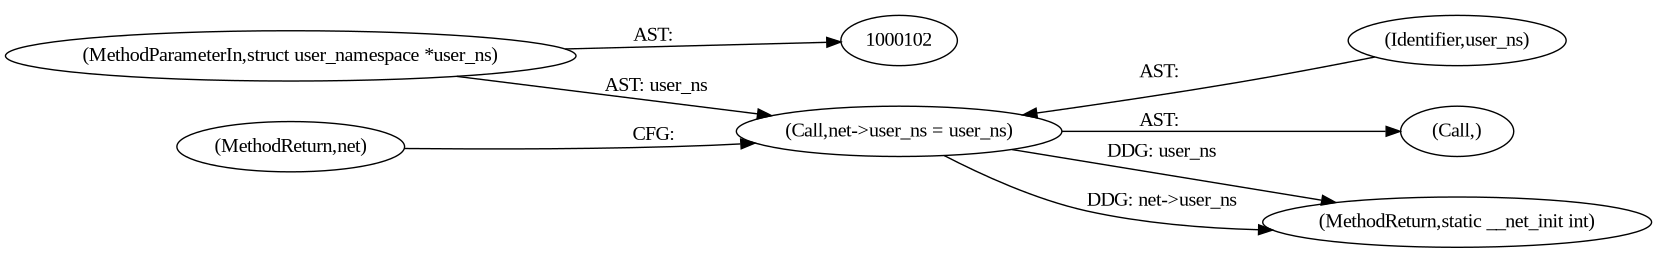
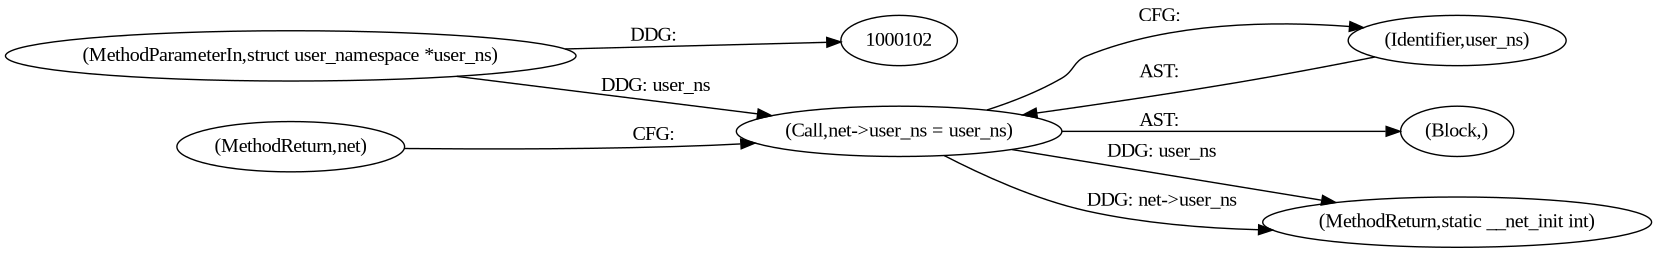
none -> (1159, 35)
(656, 36) -> (656, 36)
(656, 86) -> (656, 86)
(1457, 131) -> (1457, 131)
